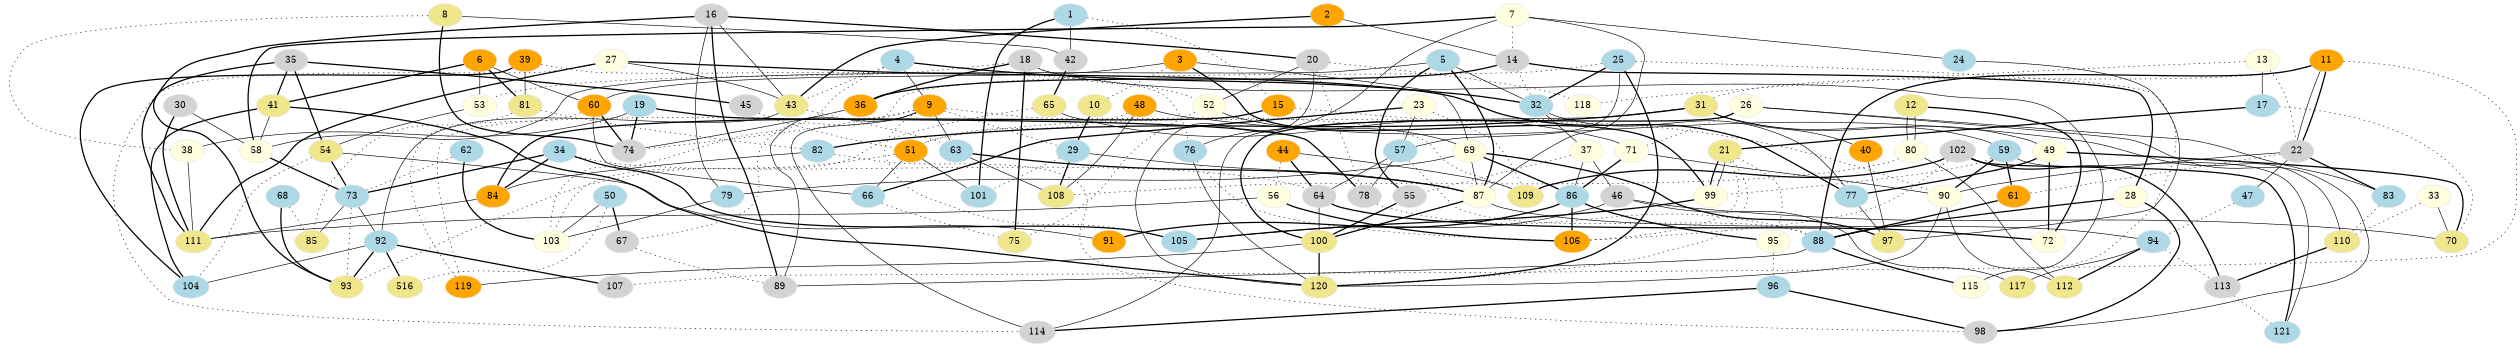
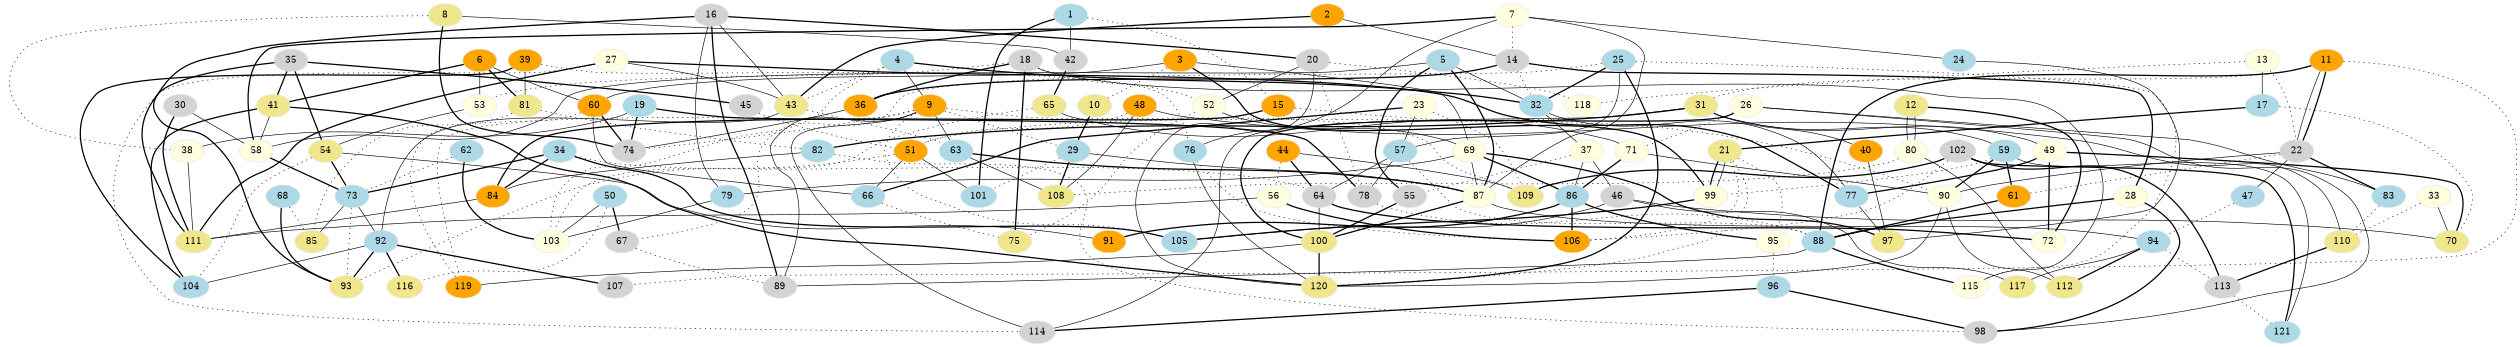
(405, 287) -> (405, 287)
